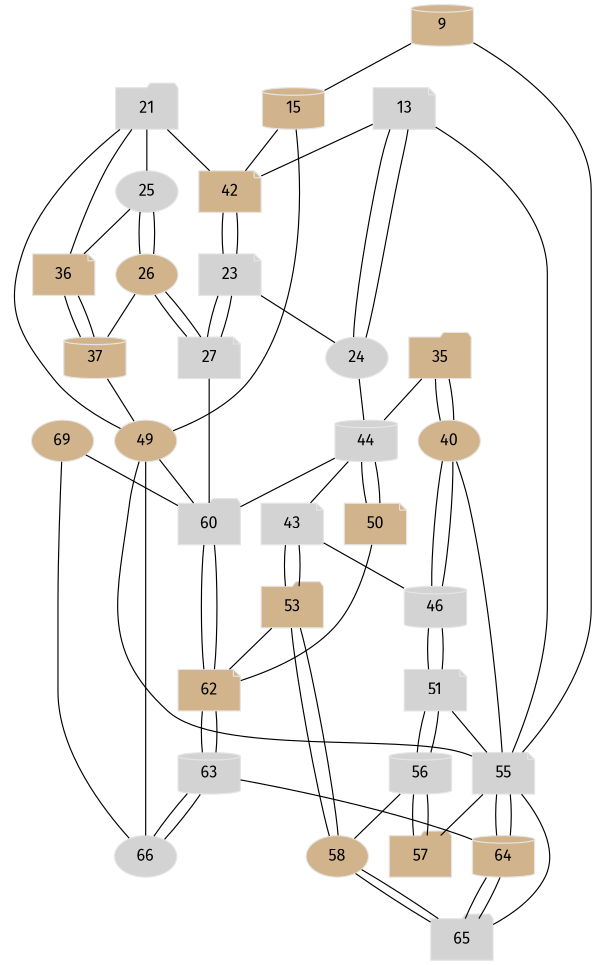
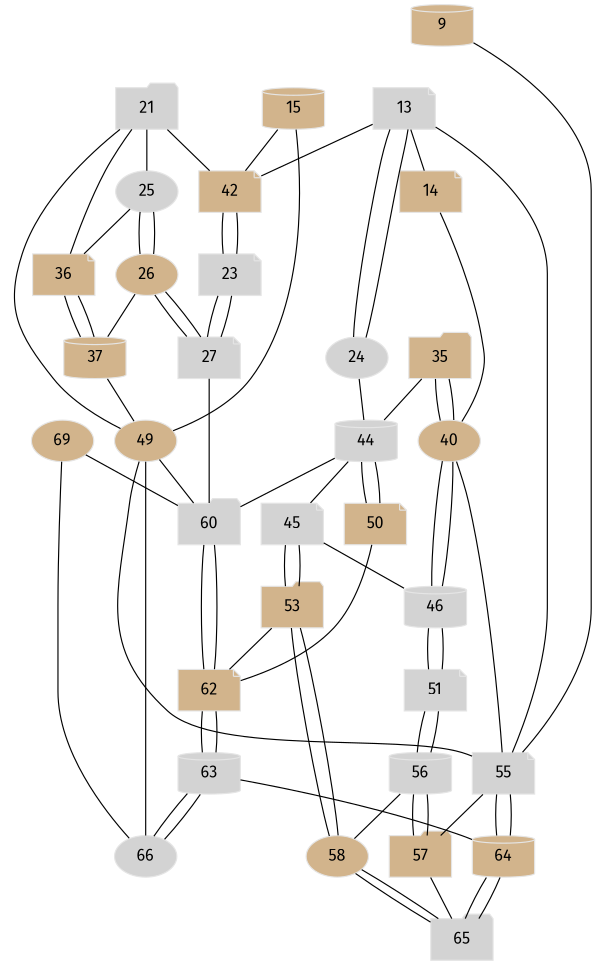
(368, 67) -> none
none -> (431, 192)
(298, 319) -> none
(292, 524) -> (292, 524)
(470, 732) -> none
(548, 868) -> (441, 898)
